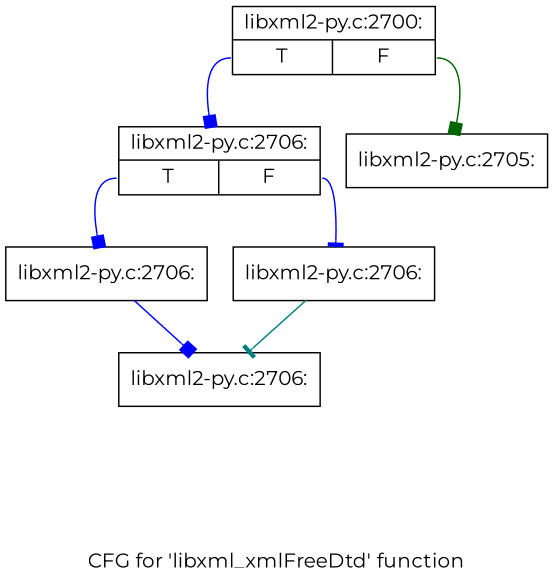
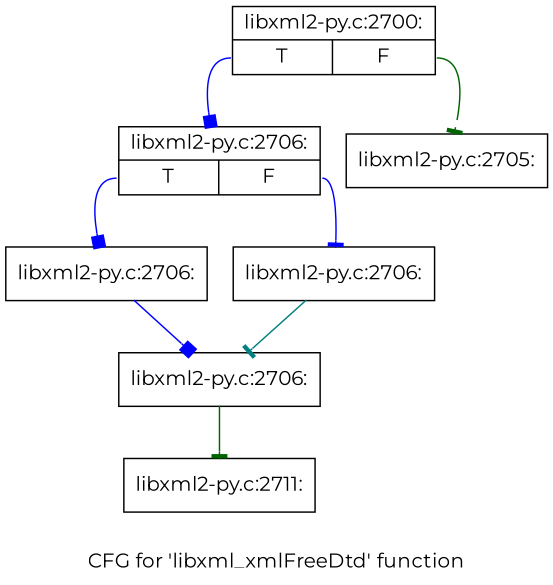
(459, 83) -> (459, 83)
none -> (219, 485)
